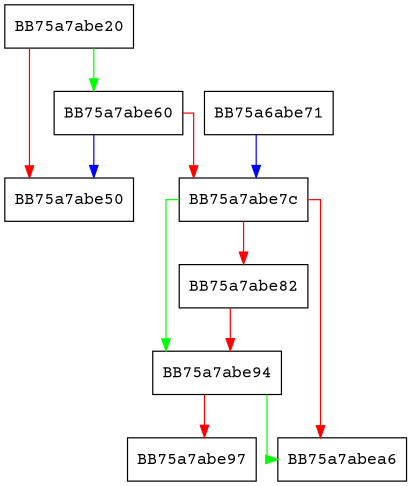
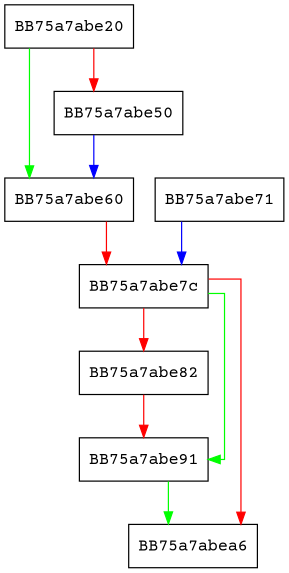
(269, 113) -> (220, 200)
(94, 150) -> (94, 150)
(217, 373) -> (144, 459)
(192, 459) -> none
